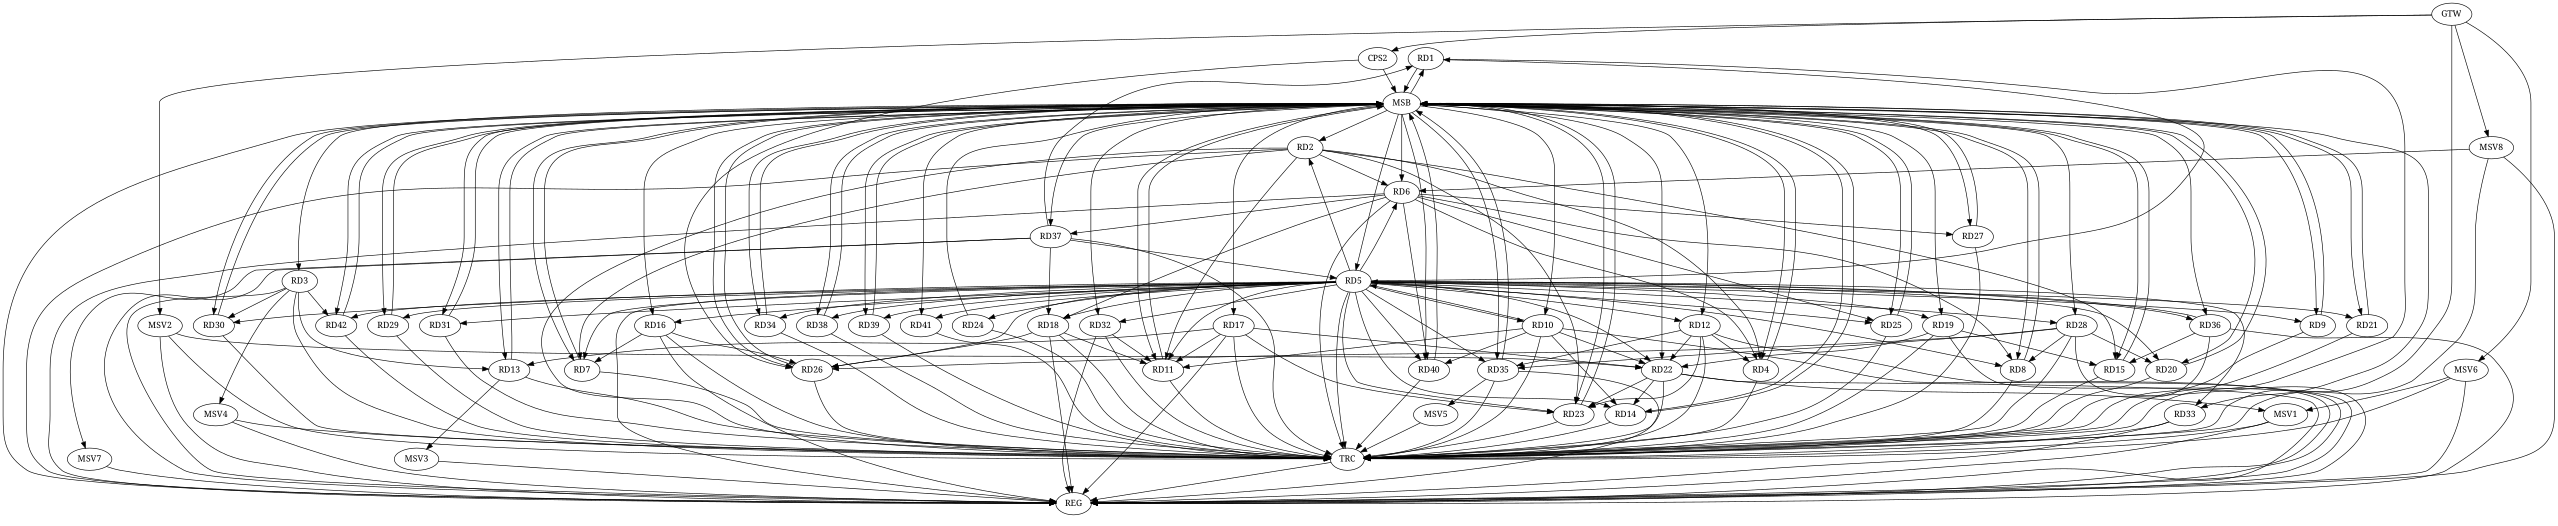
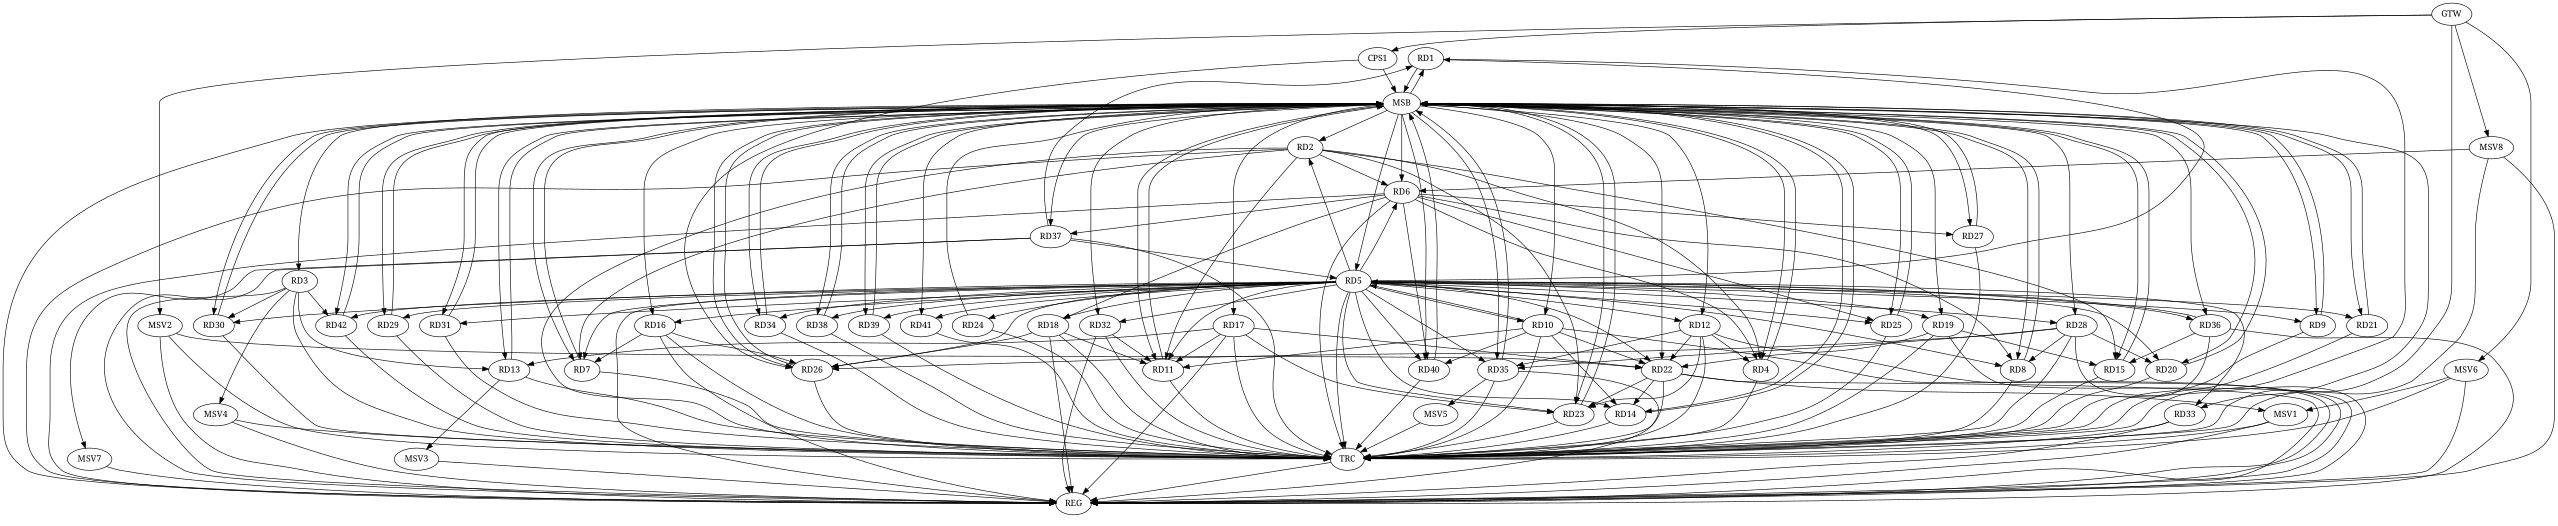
(1378, 59) -> (1378, 59)
(1050, 278) -> none
